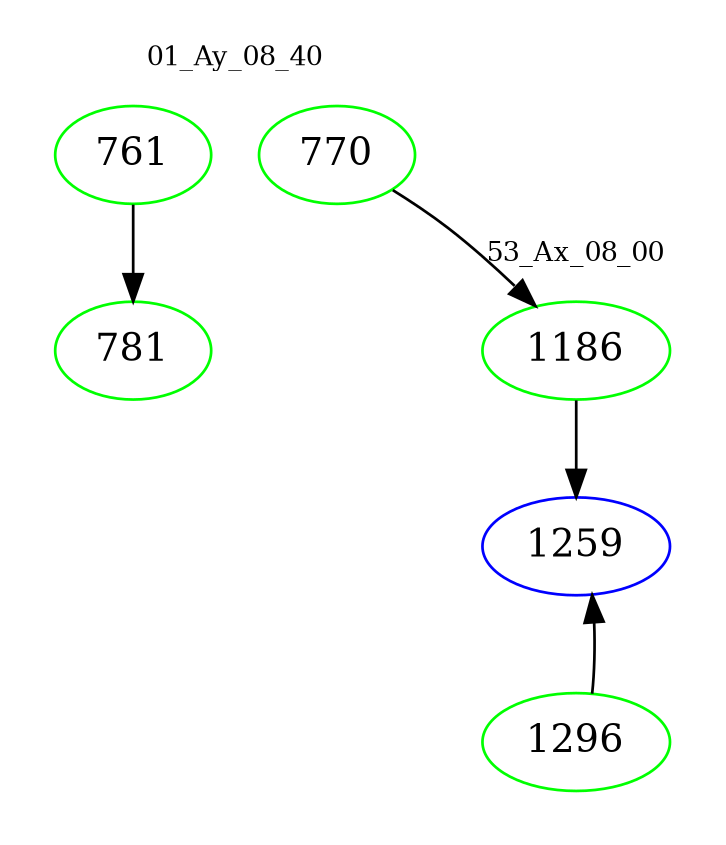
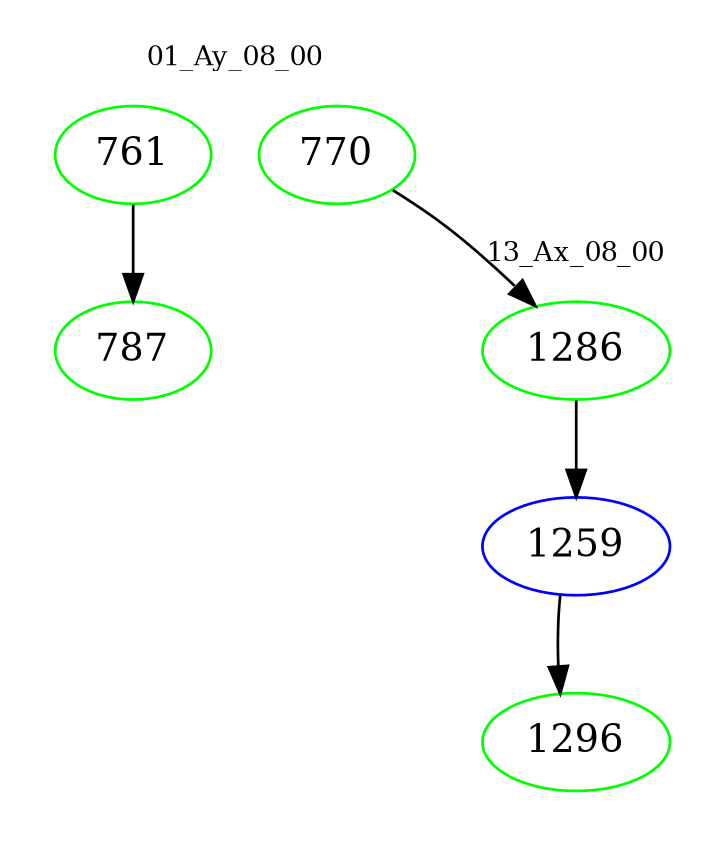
(235, 58) -> (235, 58)
(576, 254) -> (576, 254)
(133, 351) -> (133, 351)
(576, 351) -> (576, 351)
(594, 658) -> (558, 631)
